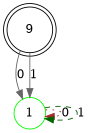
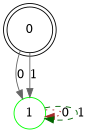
(30, 30) -> (30, 30)
